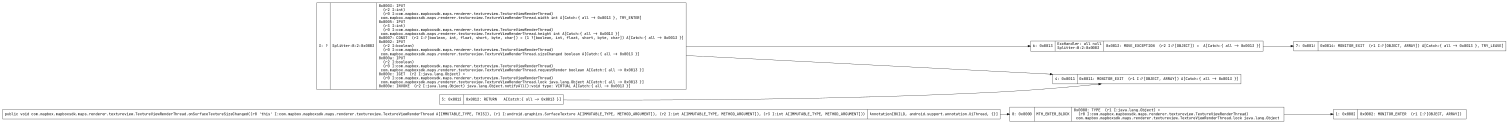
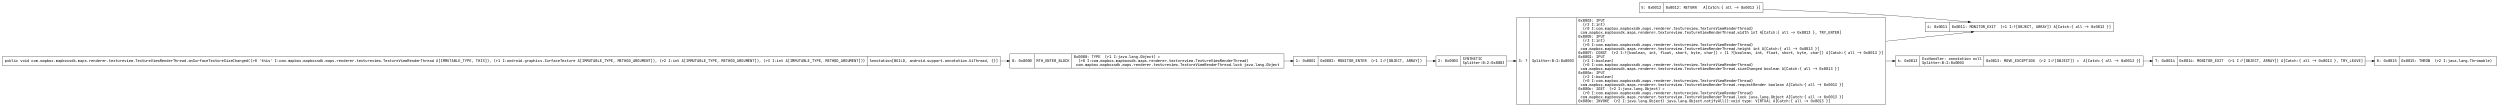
(1079, 44) -> (1952, 59)
none -> (1471, 61)
none -> (2436, 61)
